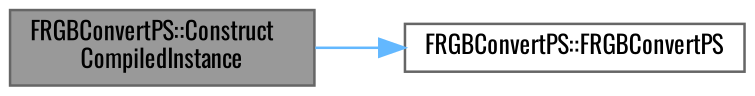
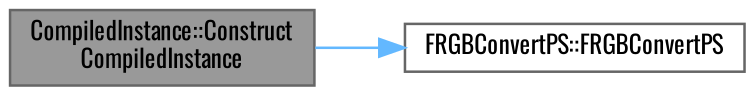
(162, 48) -> (162, 48)
